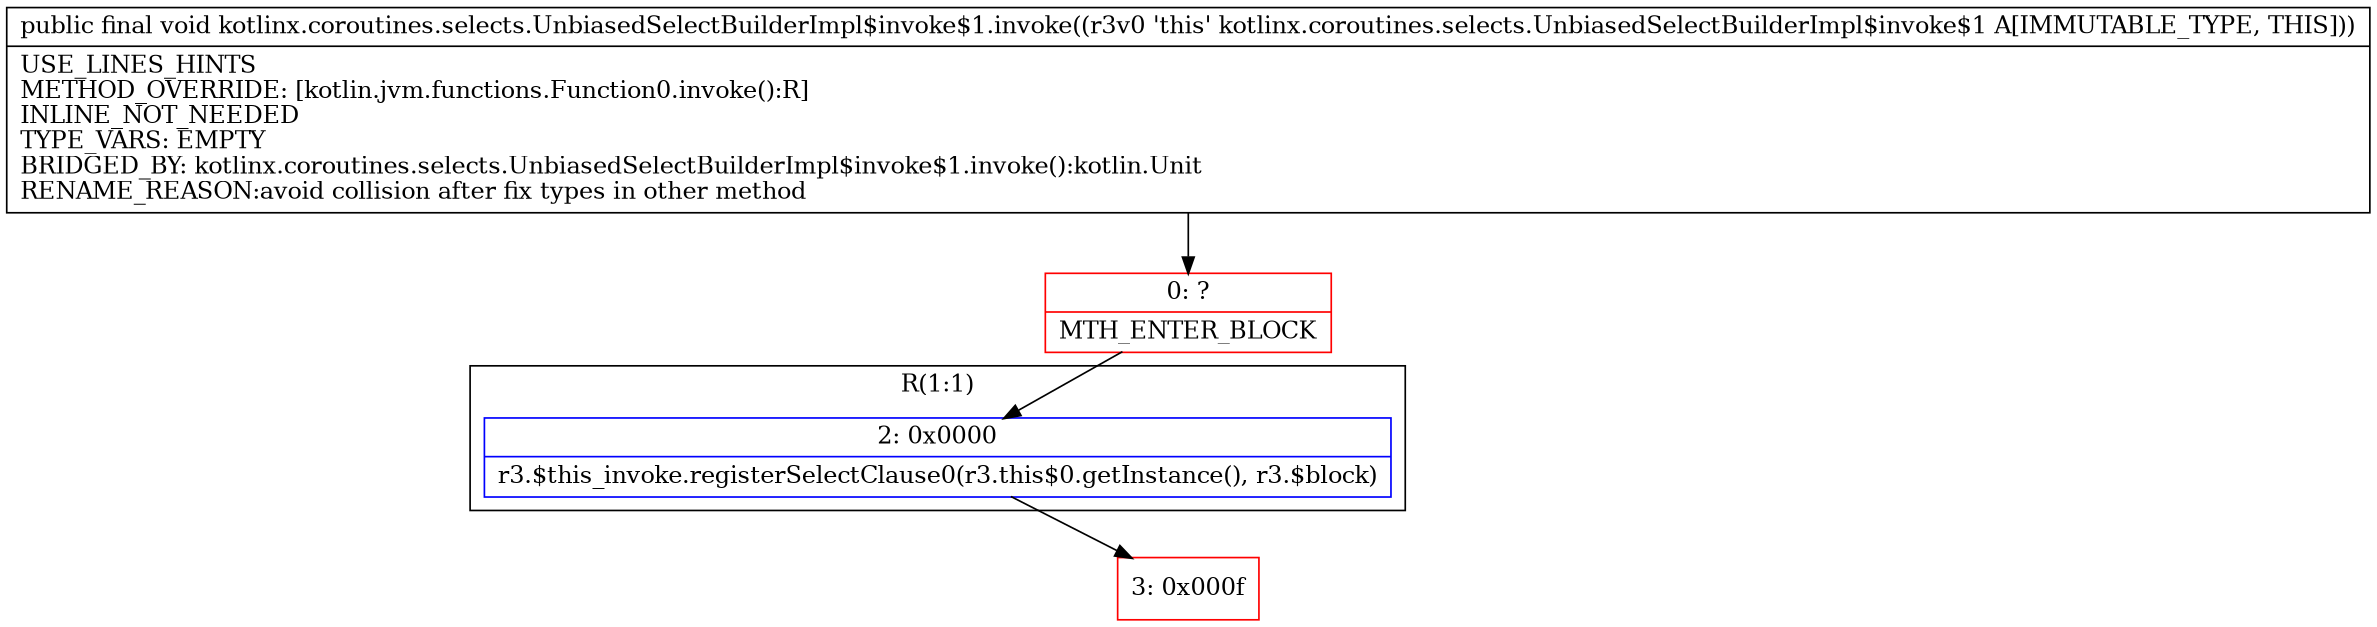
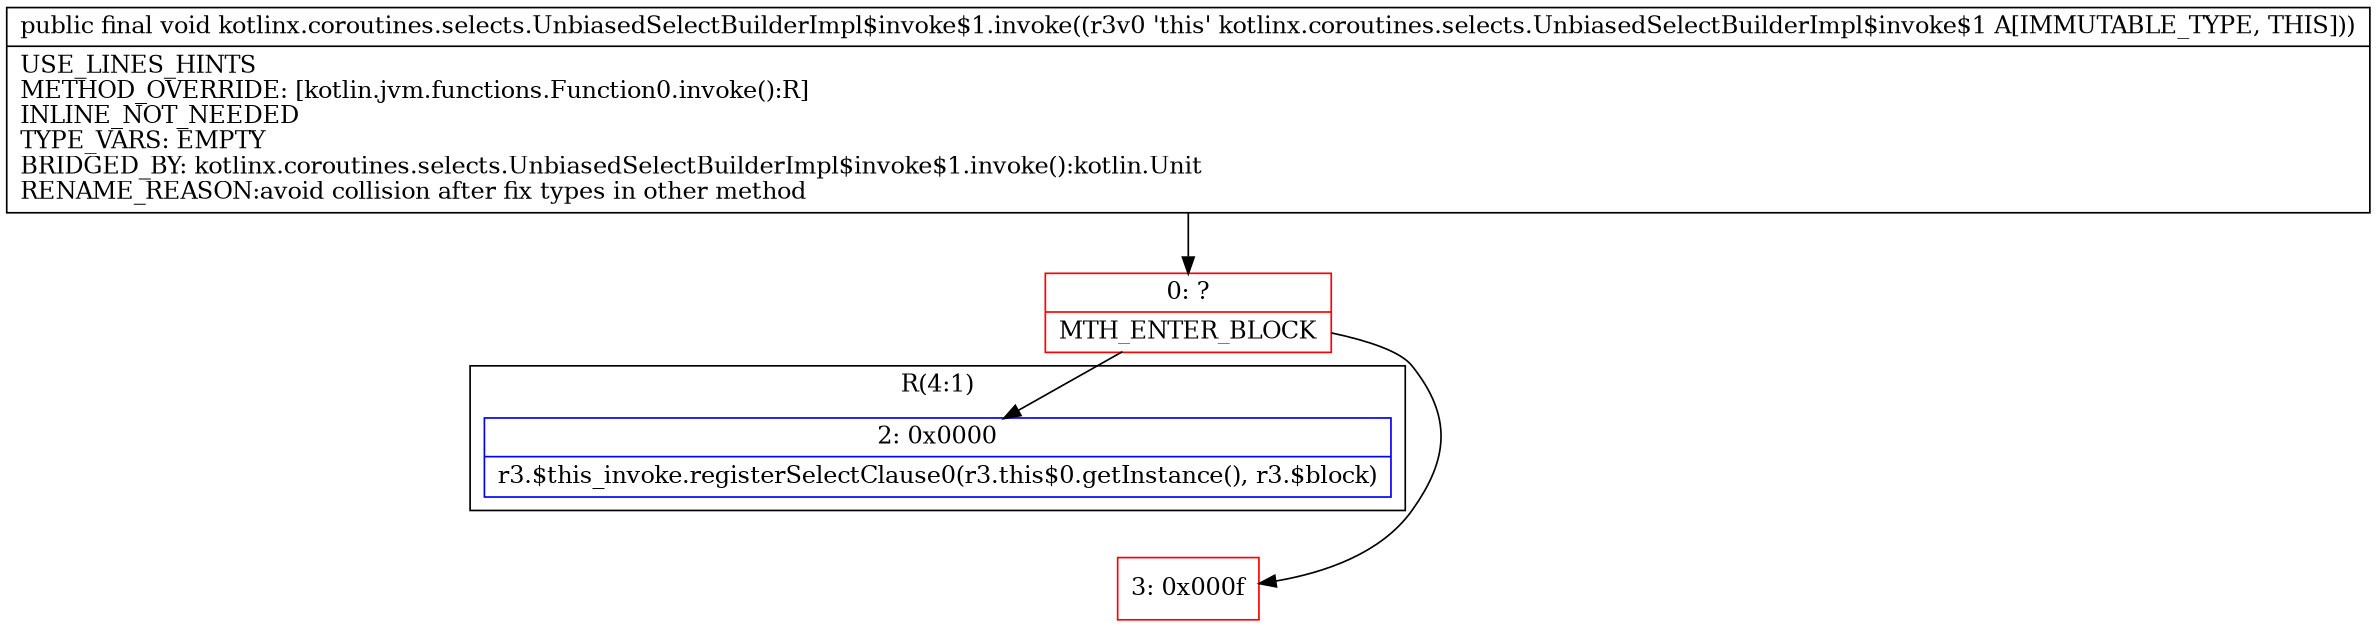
(938, 385) -> (938, 385)
(1064, 524) -> (1434, 471)
